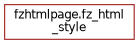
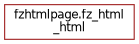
(69, 22) -> (69, 22)
